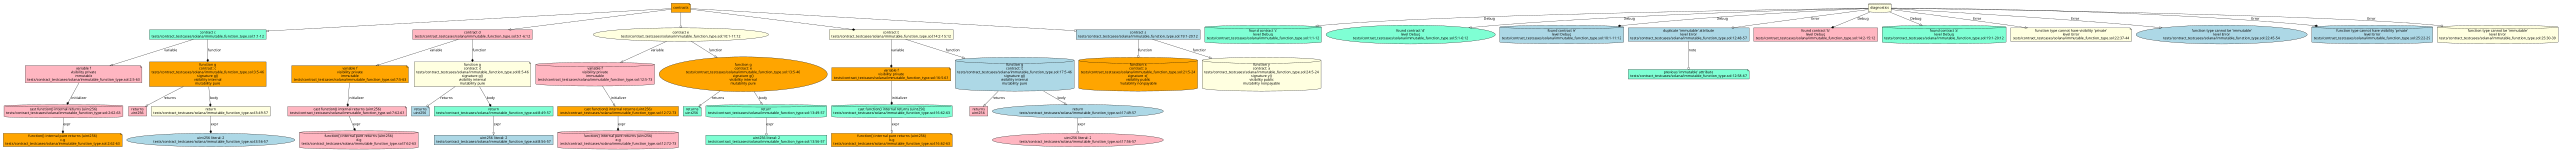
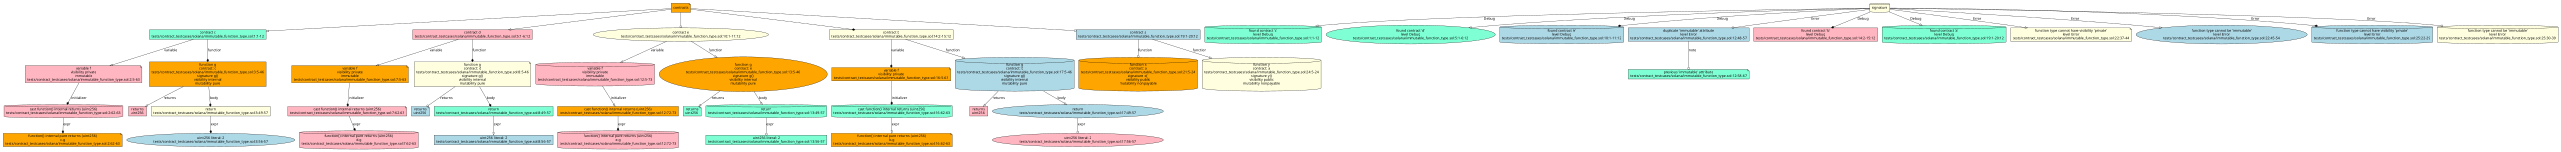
(1880, 8) -> (1880, 8)
